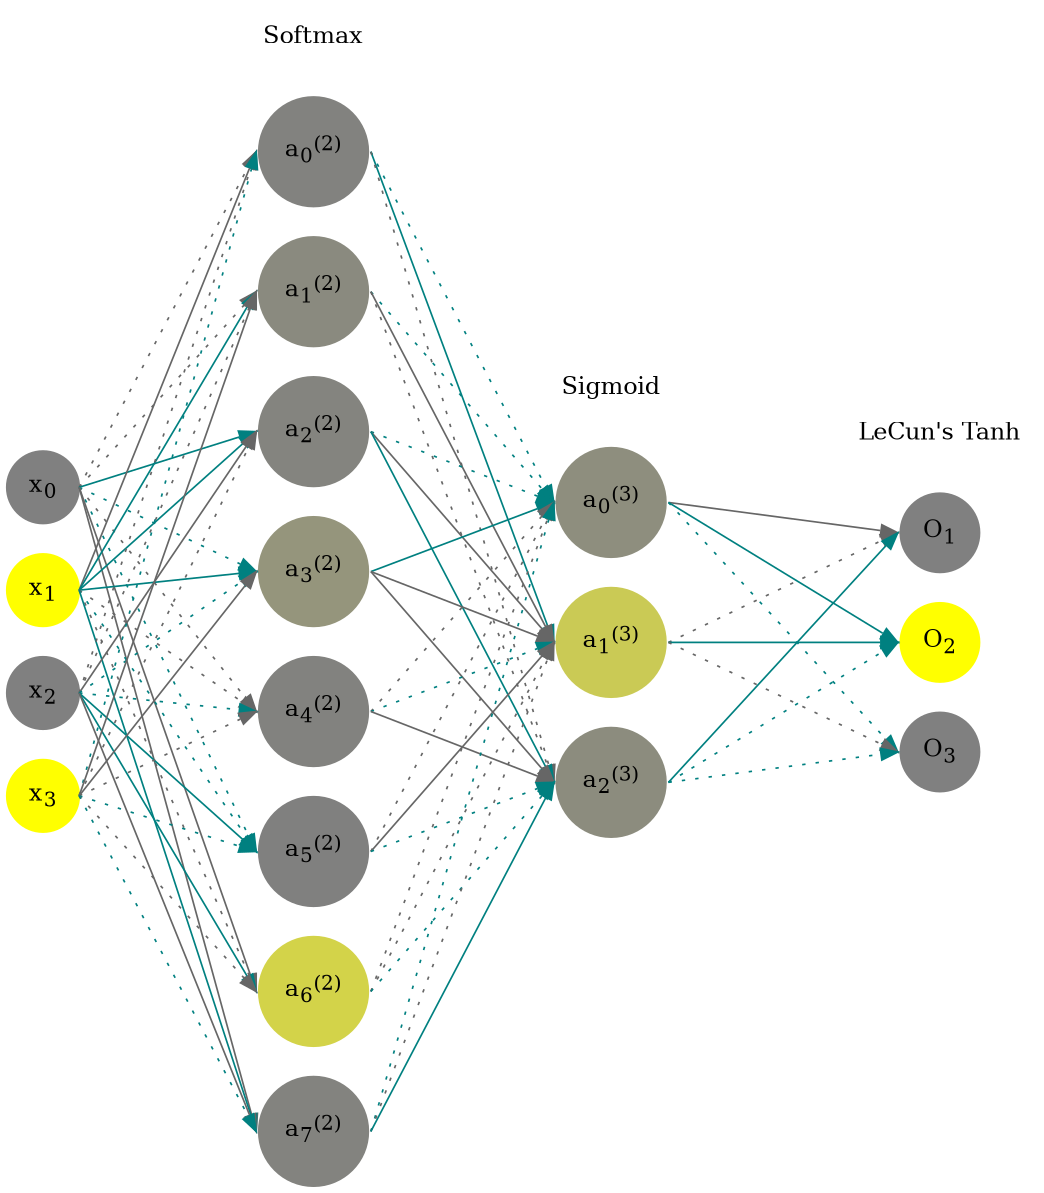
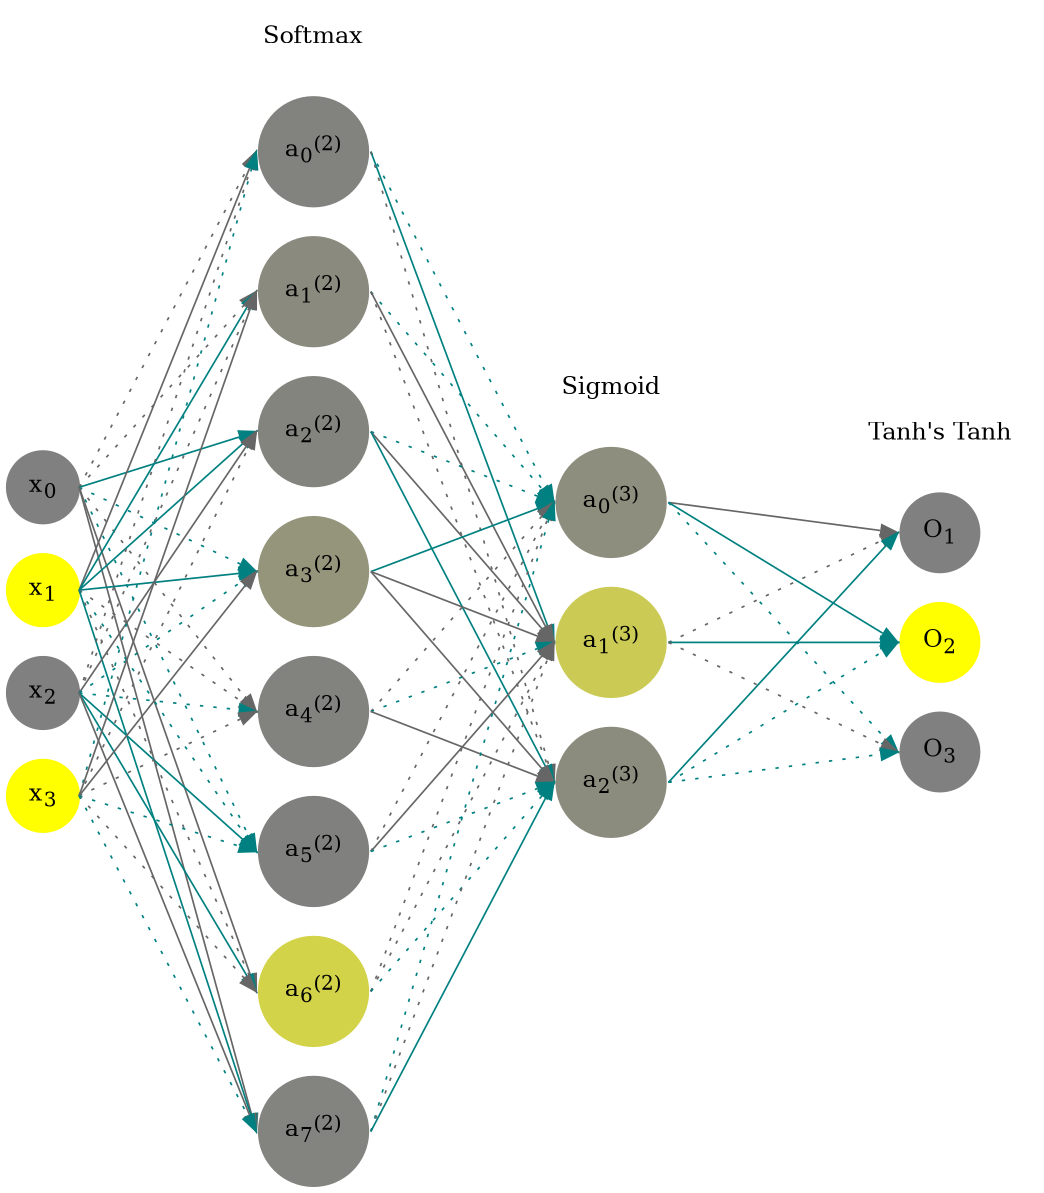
(940, 433) -> (940, 433)
